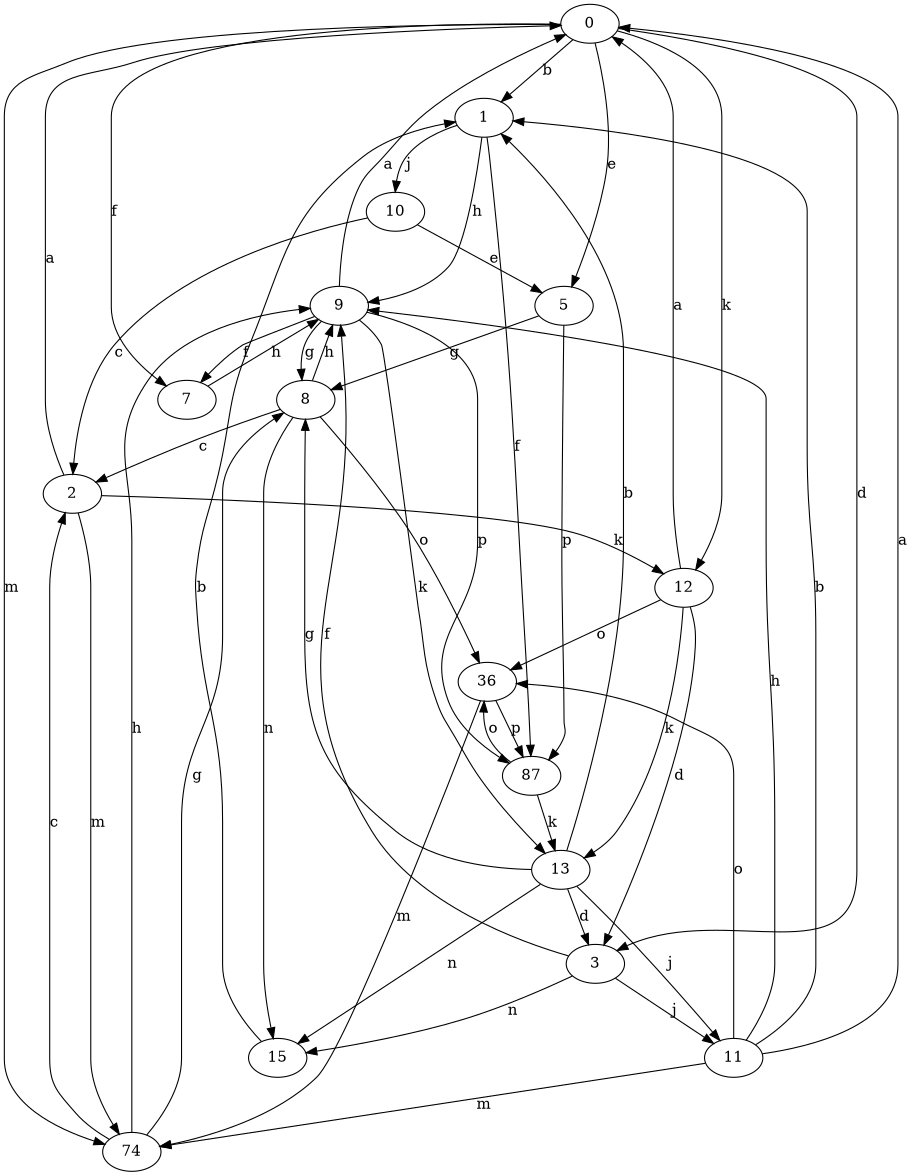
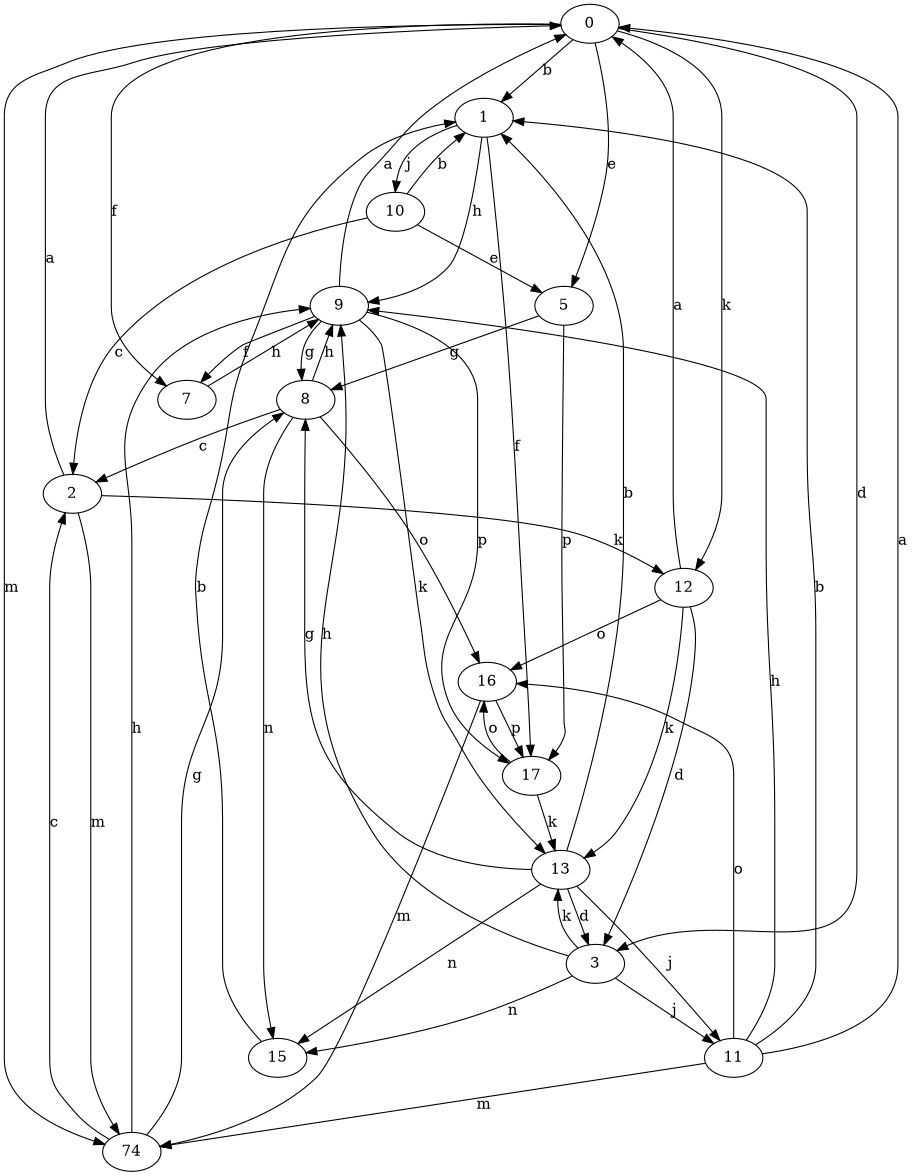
none -> (430, 165)
(327, 635) -> (327, 635)
(487, 682) -> (487, 682)
(532, 776) -> (532, 776)
none -> (563, 926)
